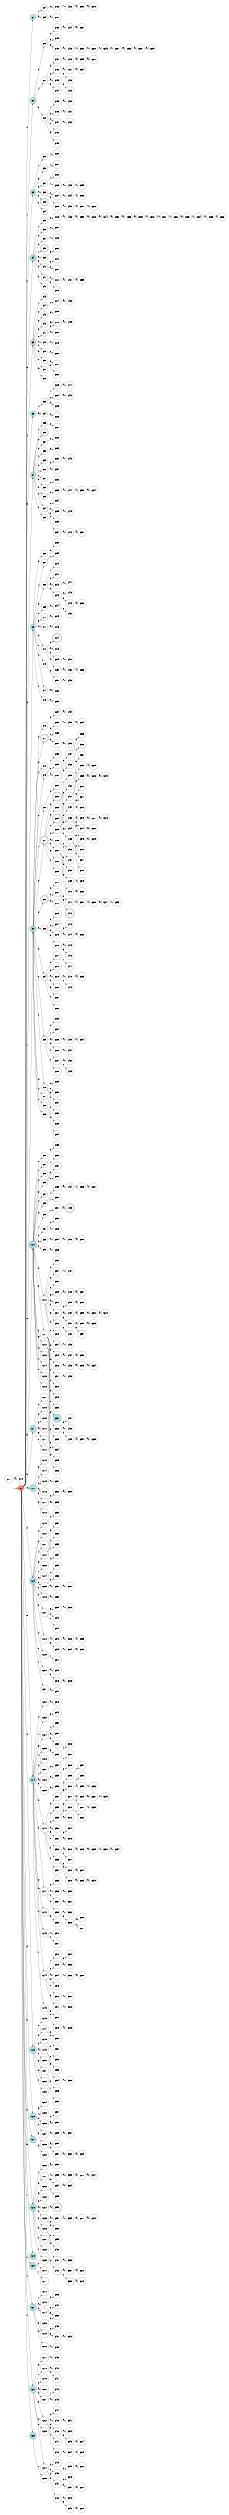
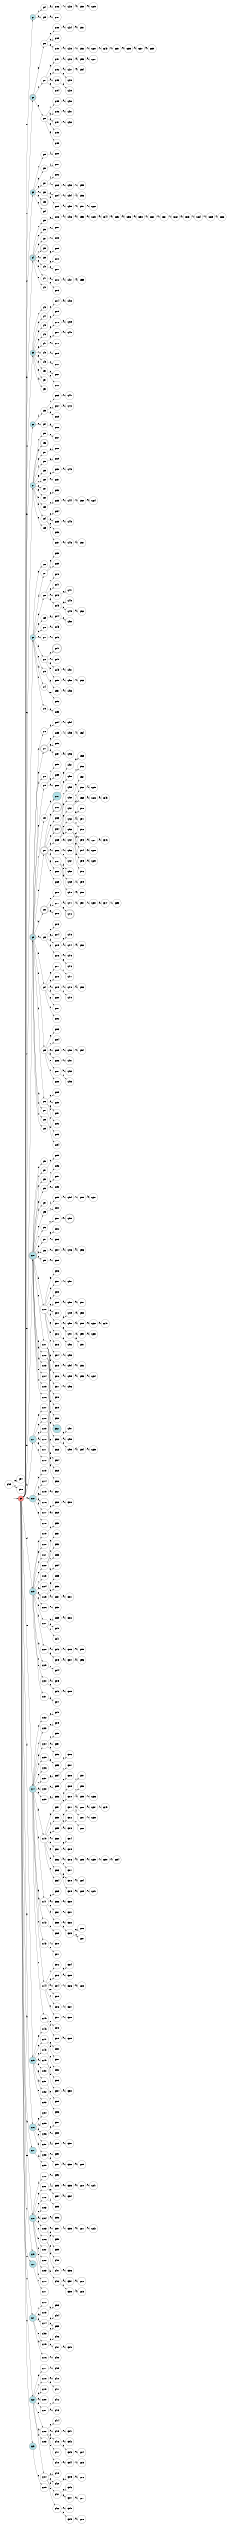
(50, 328) -> (50, 339)
(57, 786) -> (57, 796)
(63, 834) -> none
